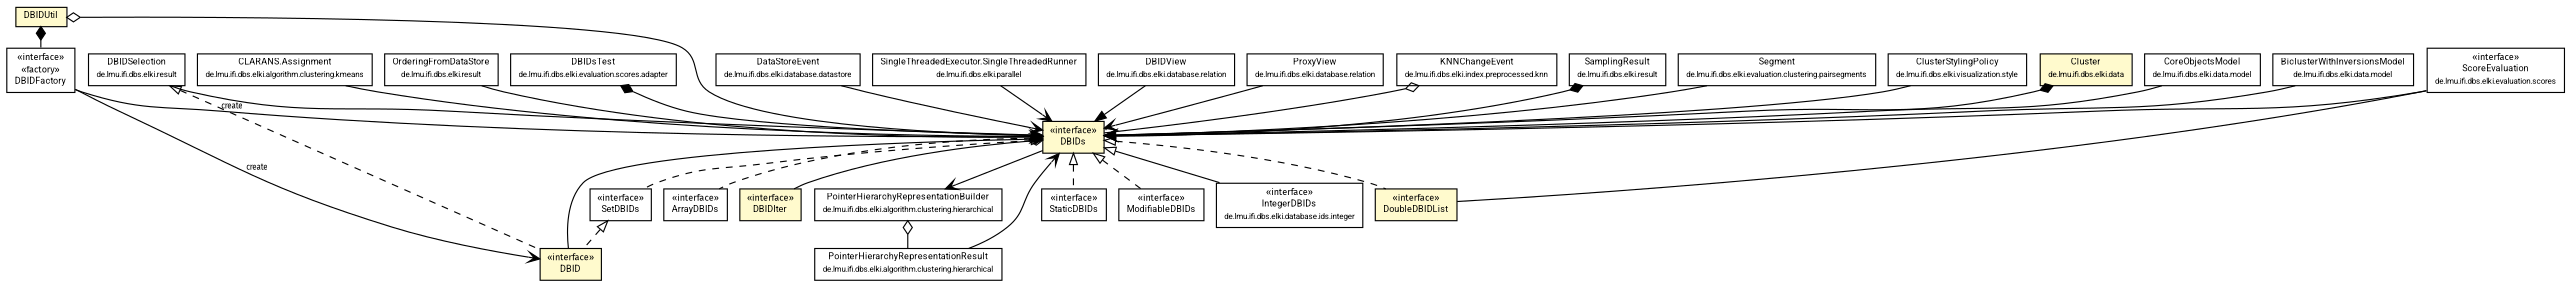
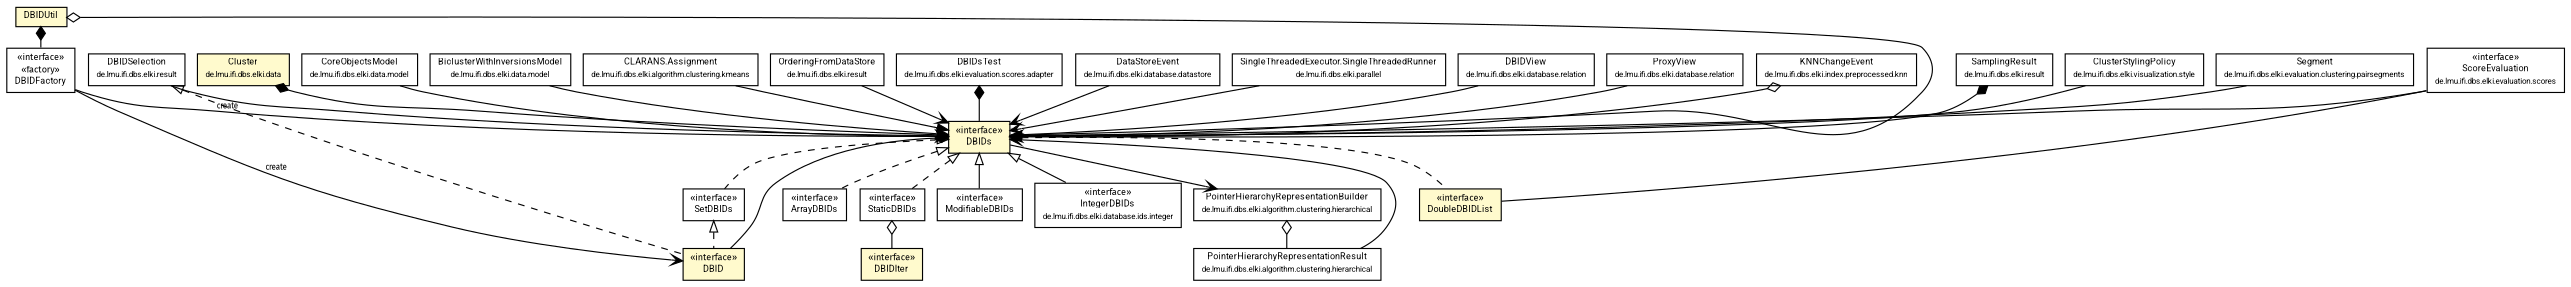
(1640, 121) -> (667, 125)
(910, 157) -> (892, 241)
(1122, 174) -> (979, 177)
